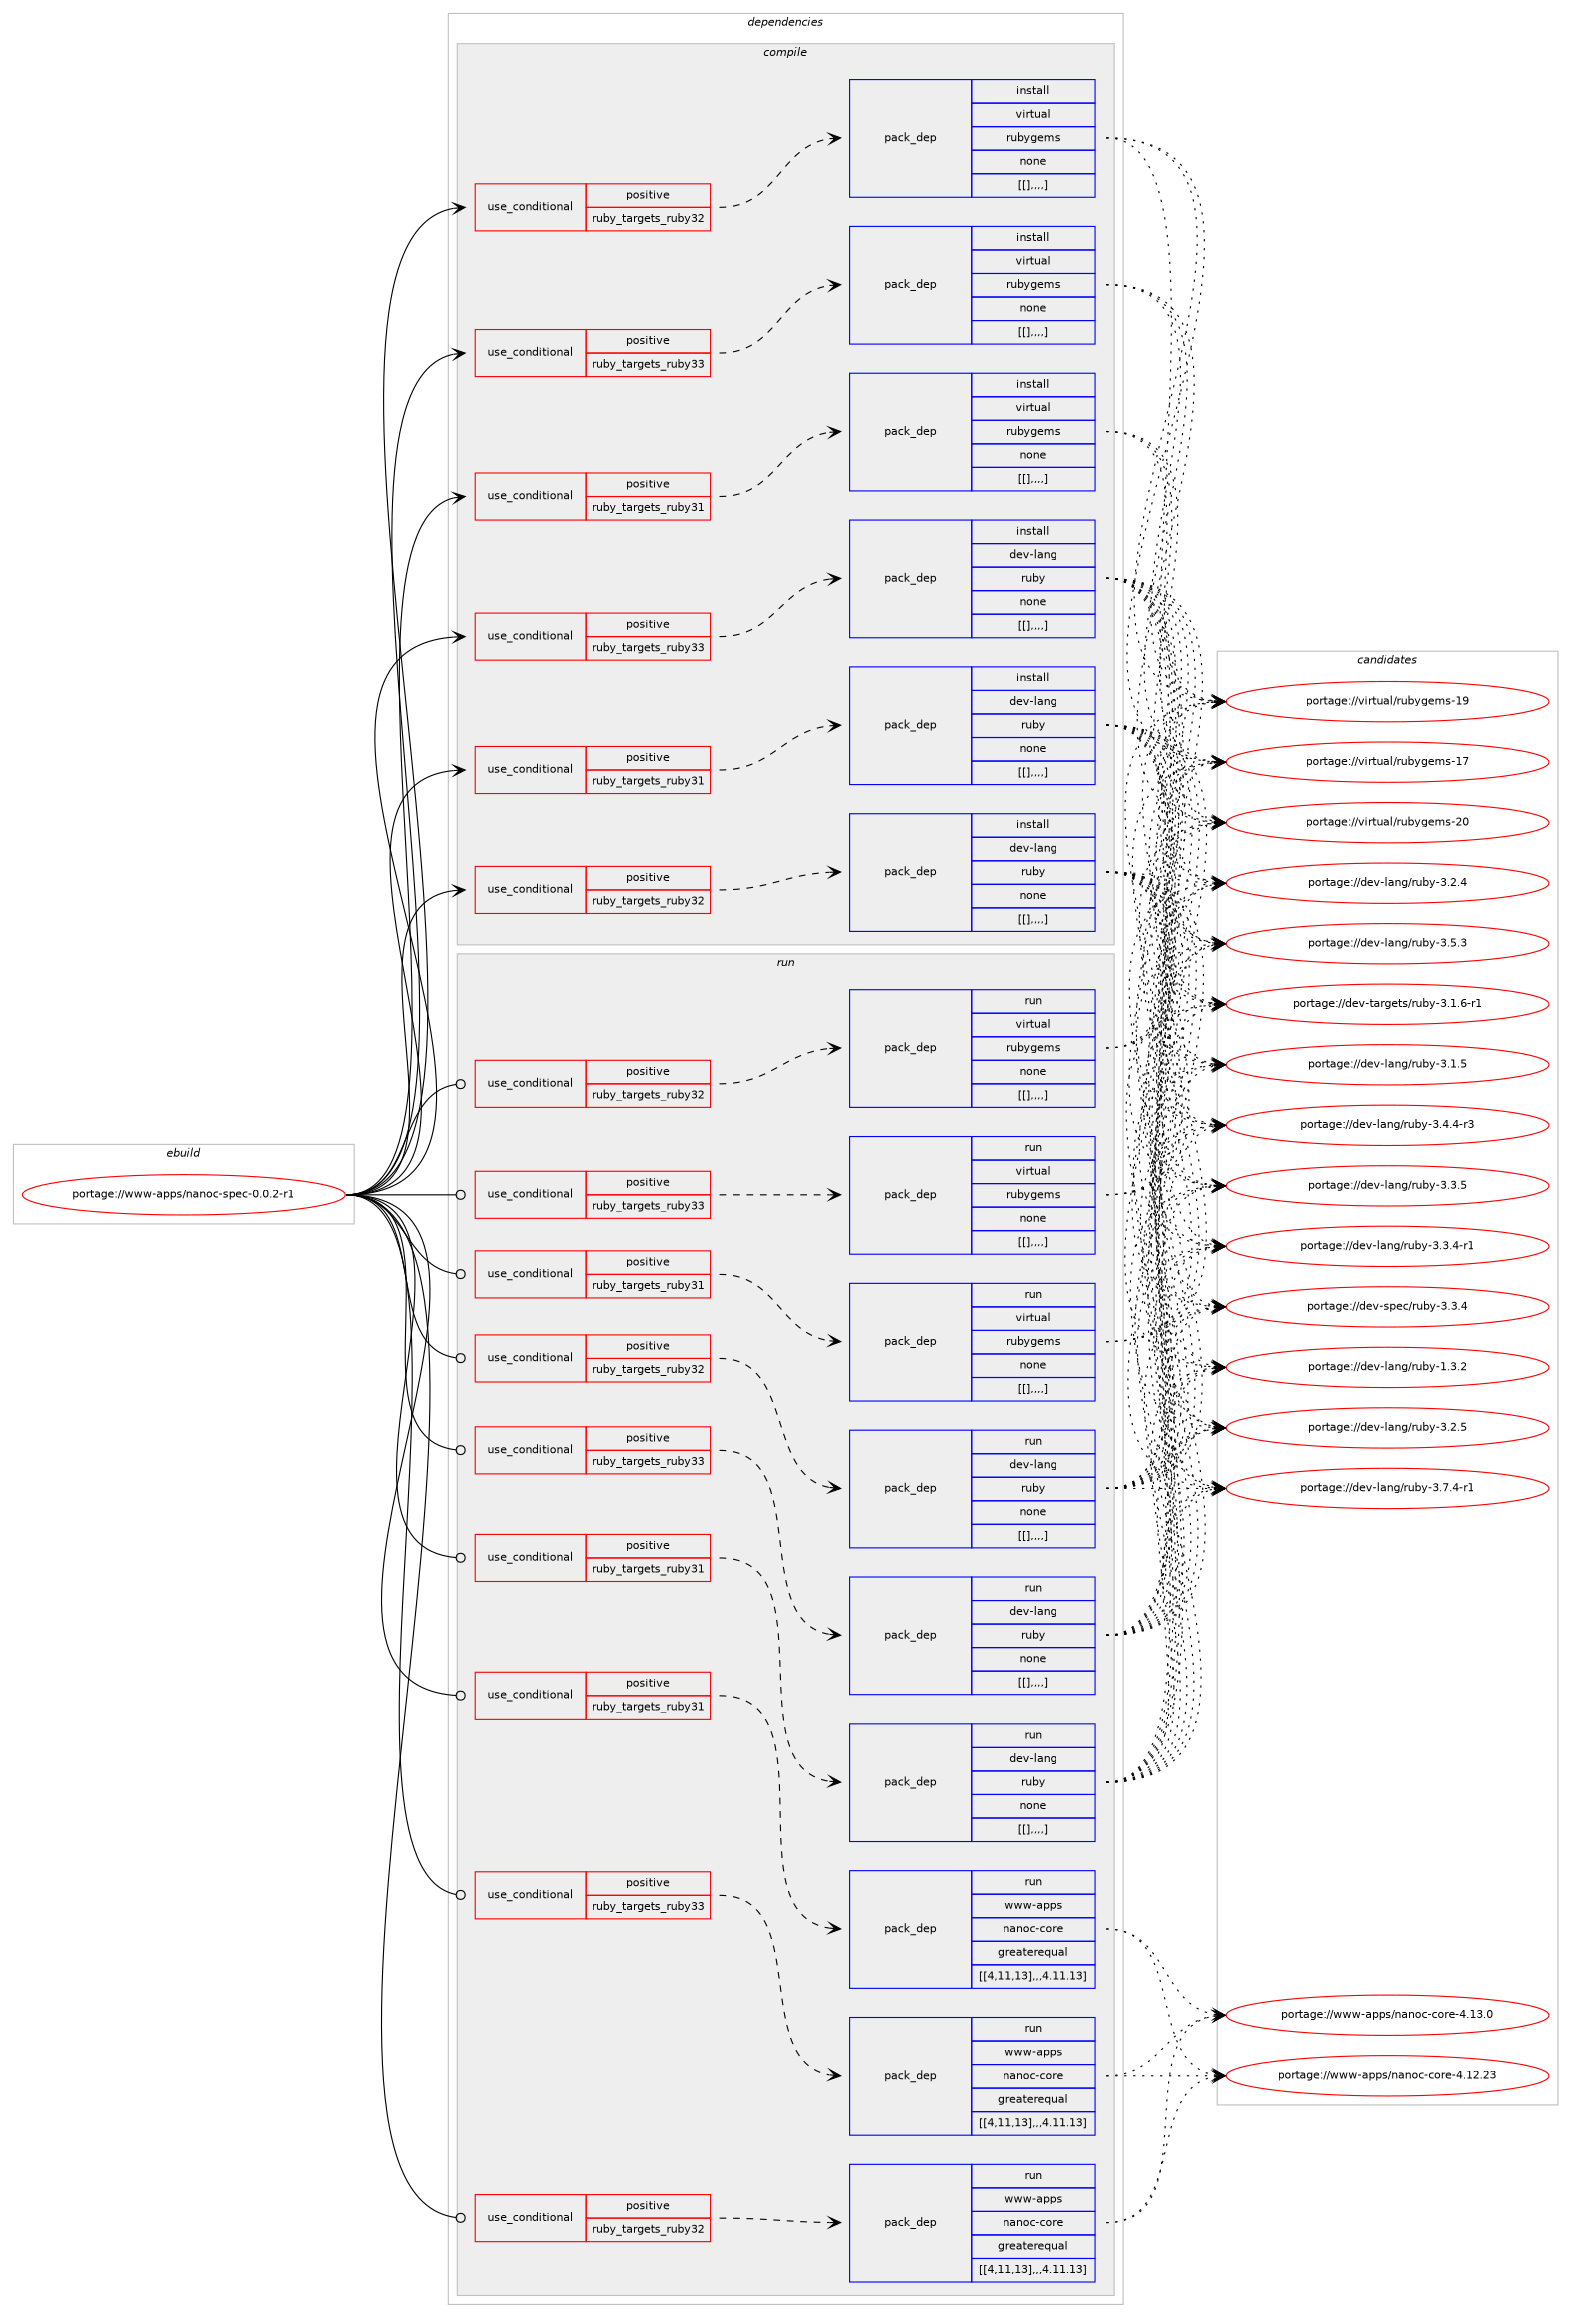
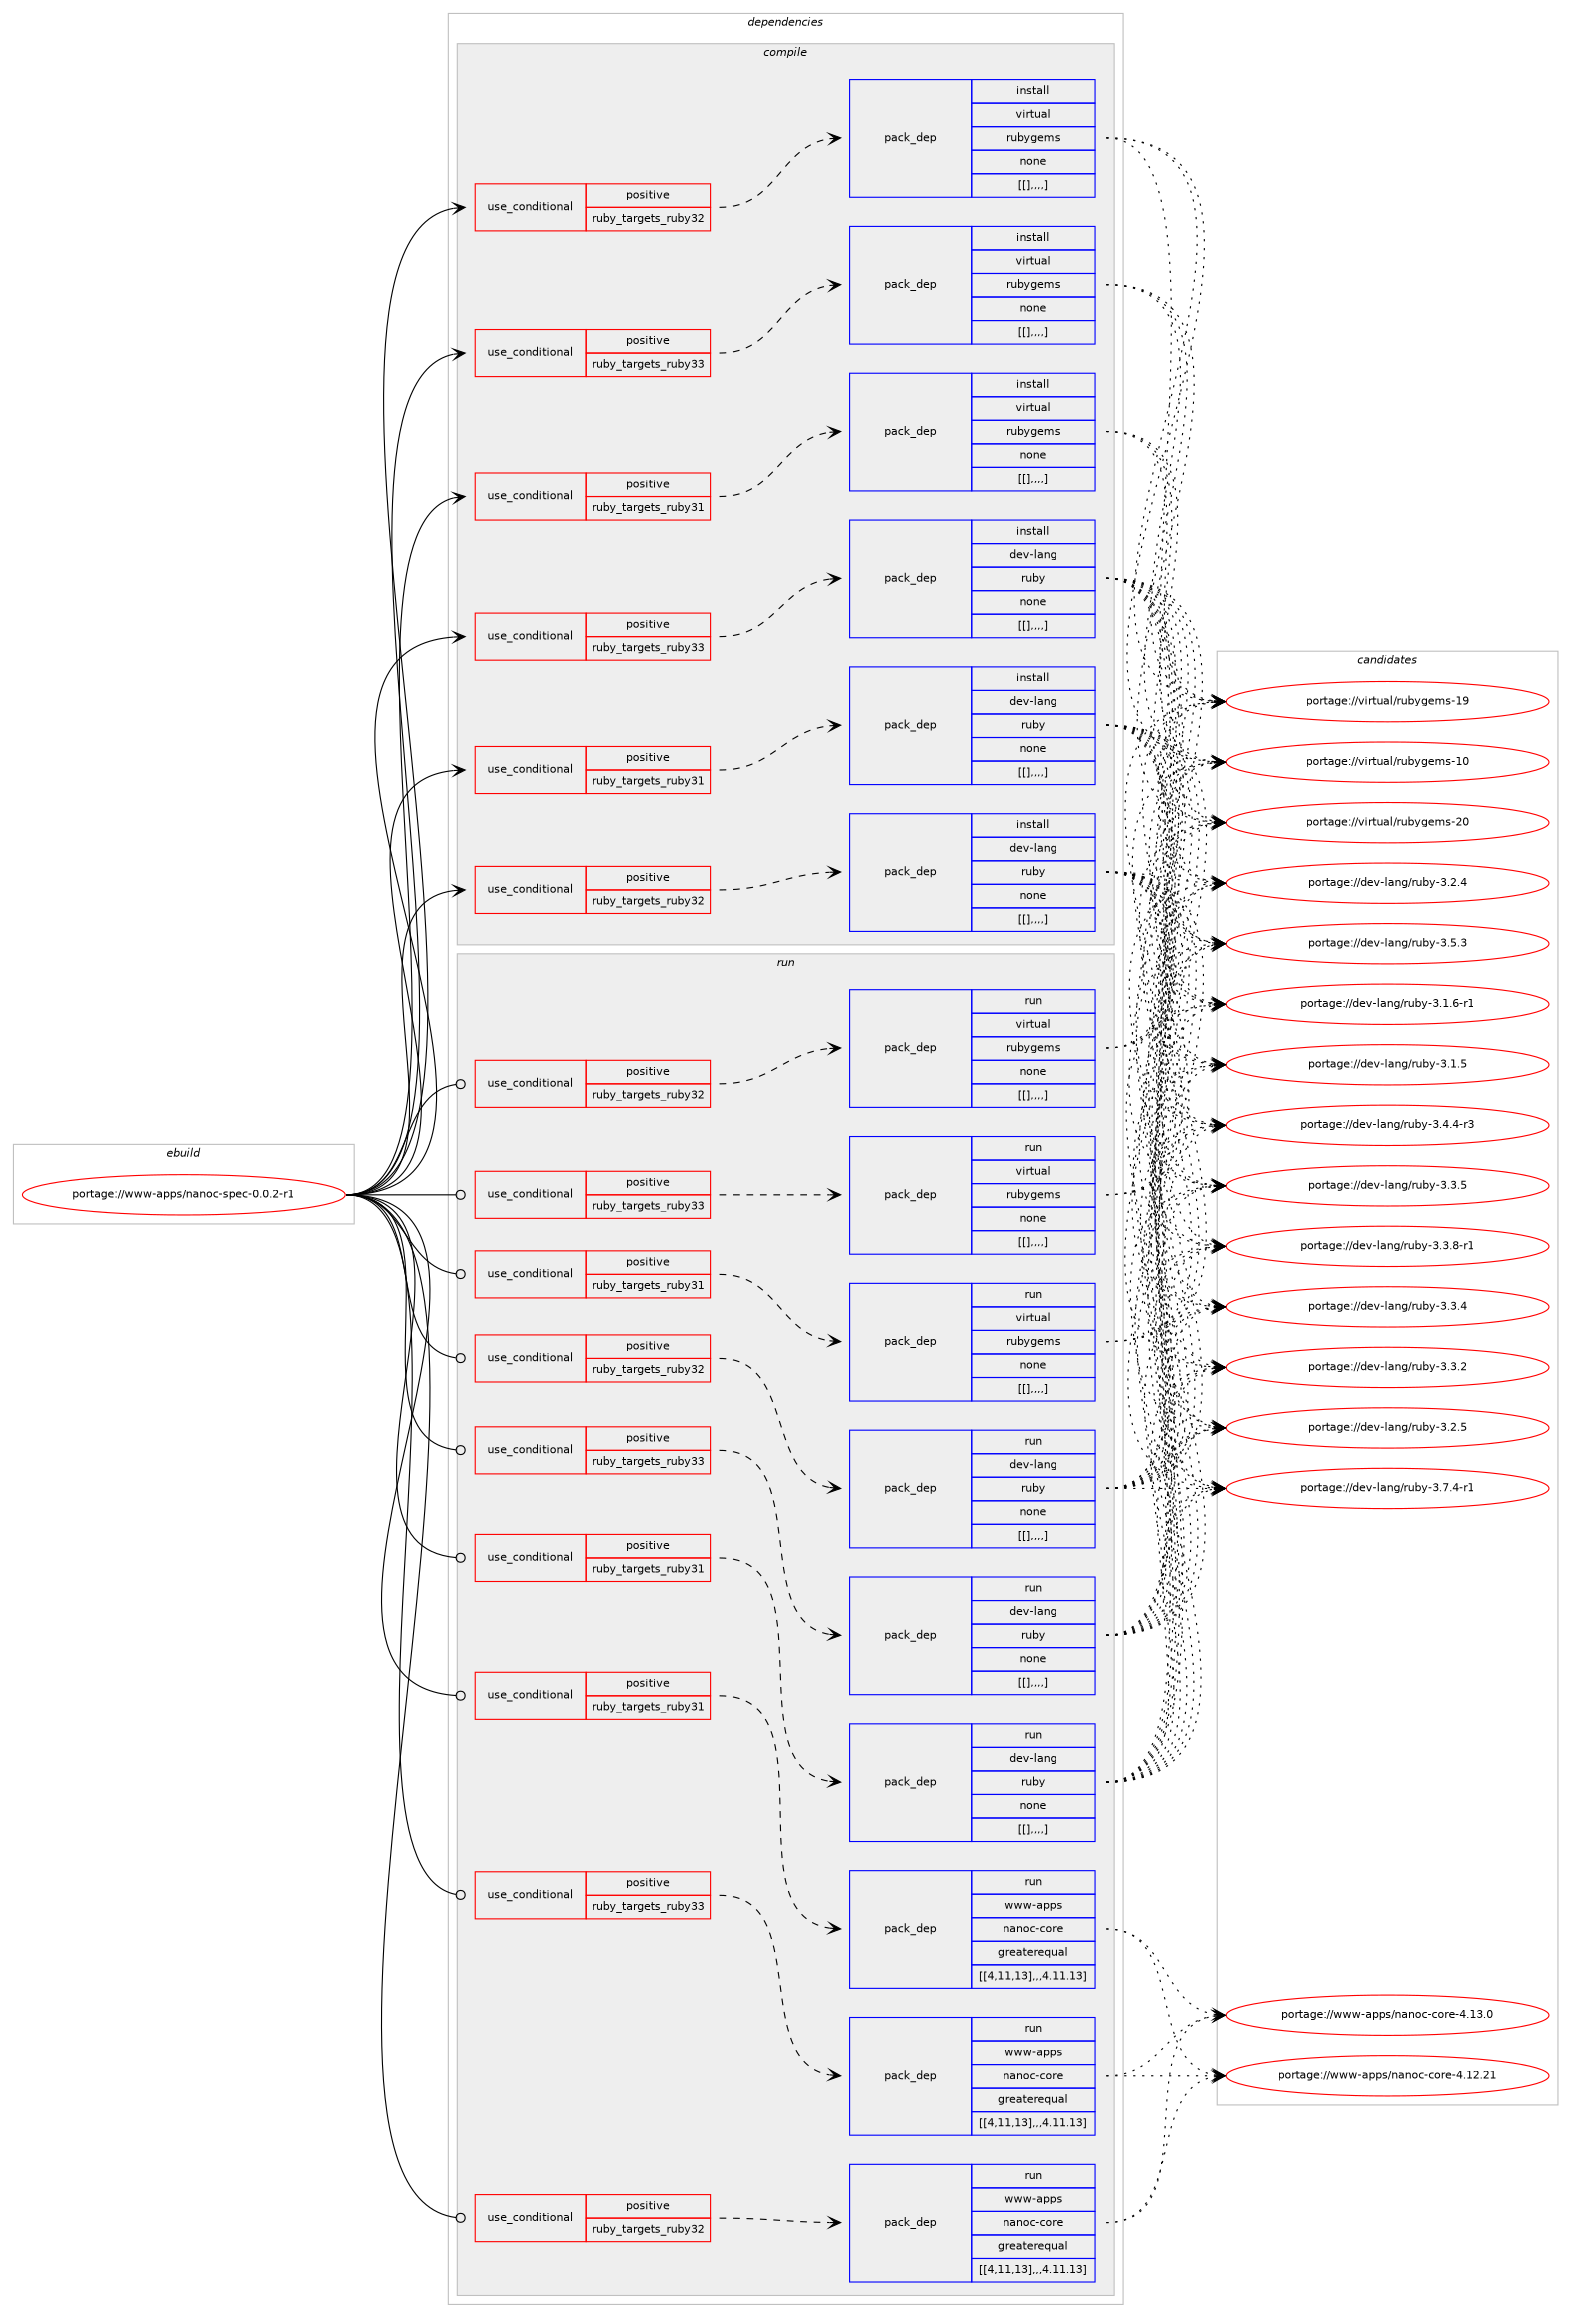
(1388, 762) -> (1388, 762)
(1388, 1004) -> (1388, 1004)
(1388, 1246) -> (1388, 1246)
(1388, 1307) -> (1388, 1307)
(1388, 1367) -> (1388, 1367)
(1388, 2076) -> (1388, 2076)
